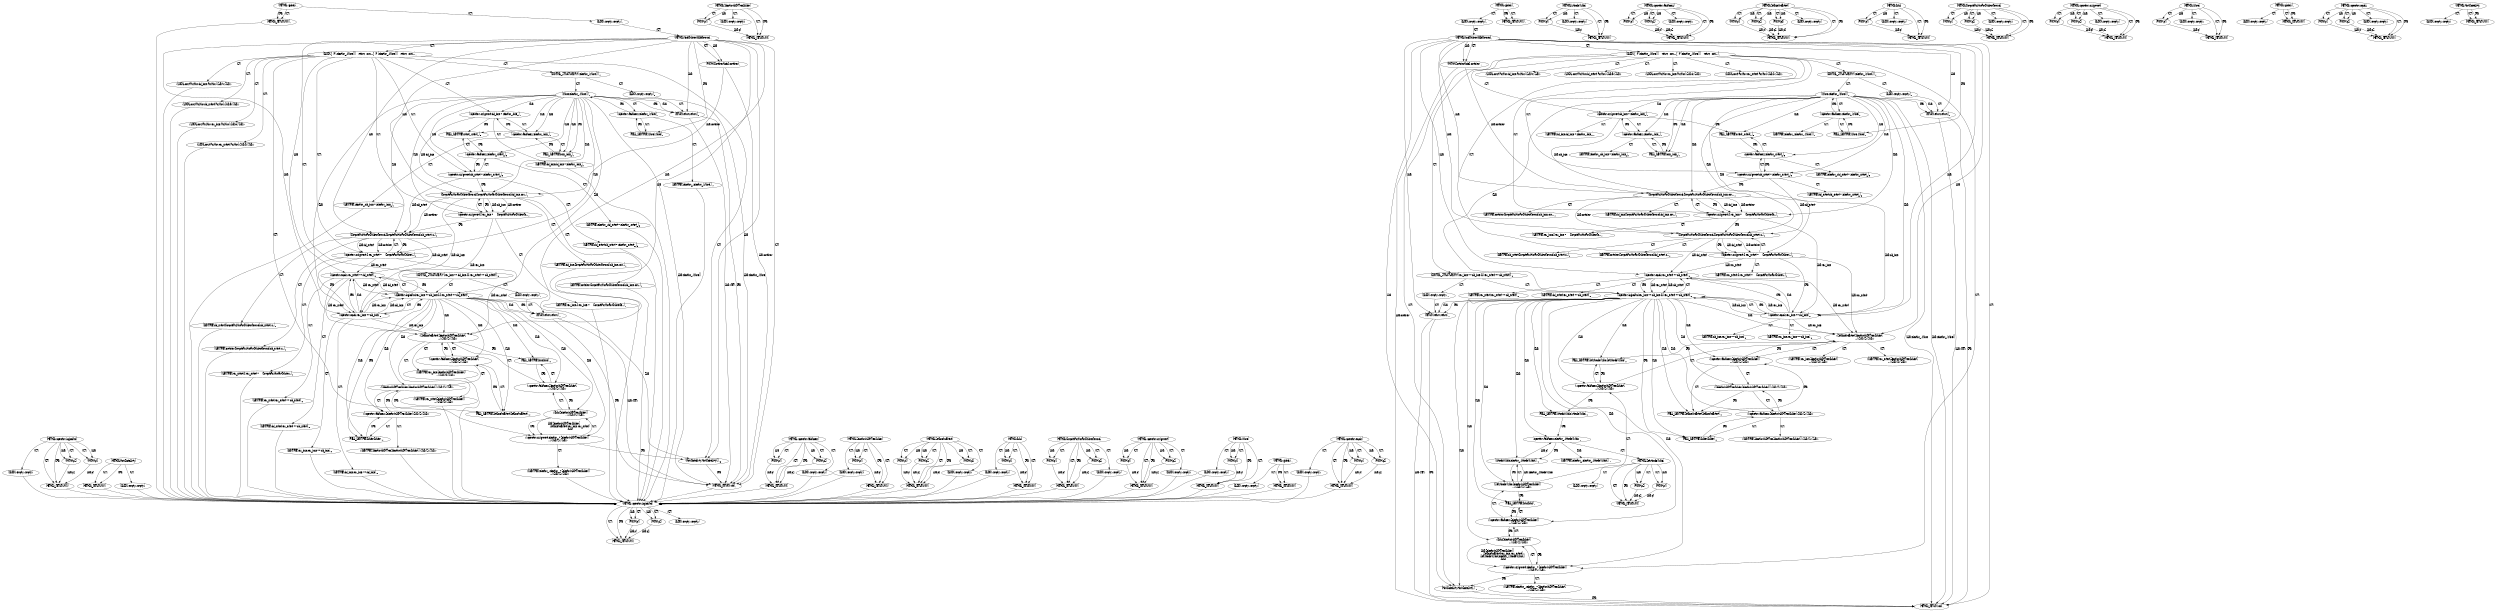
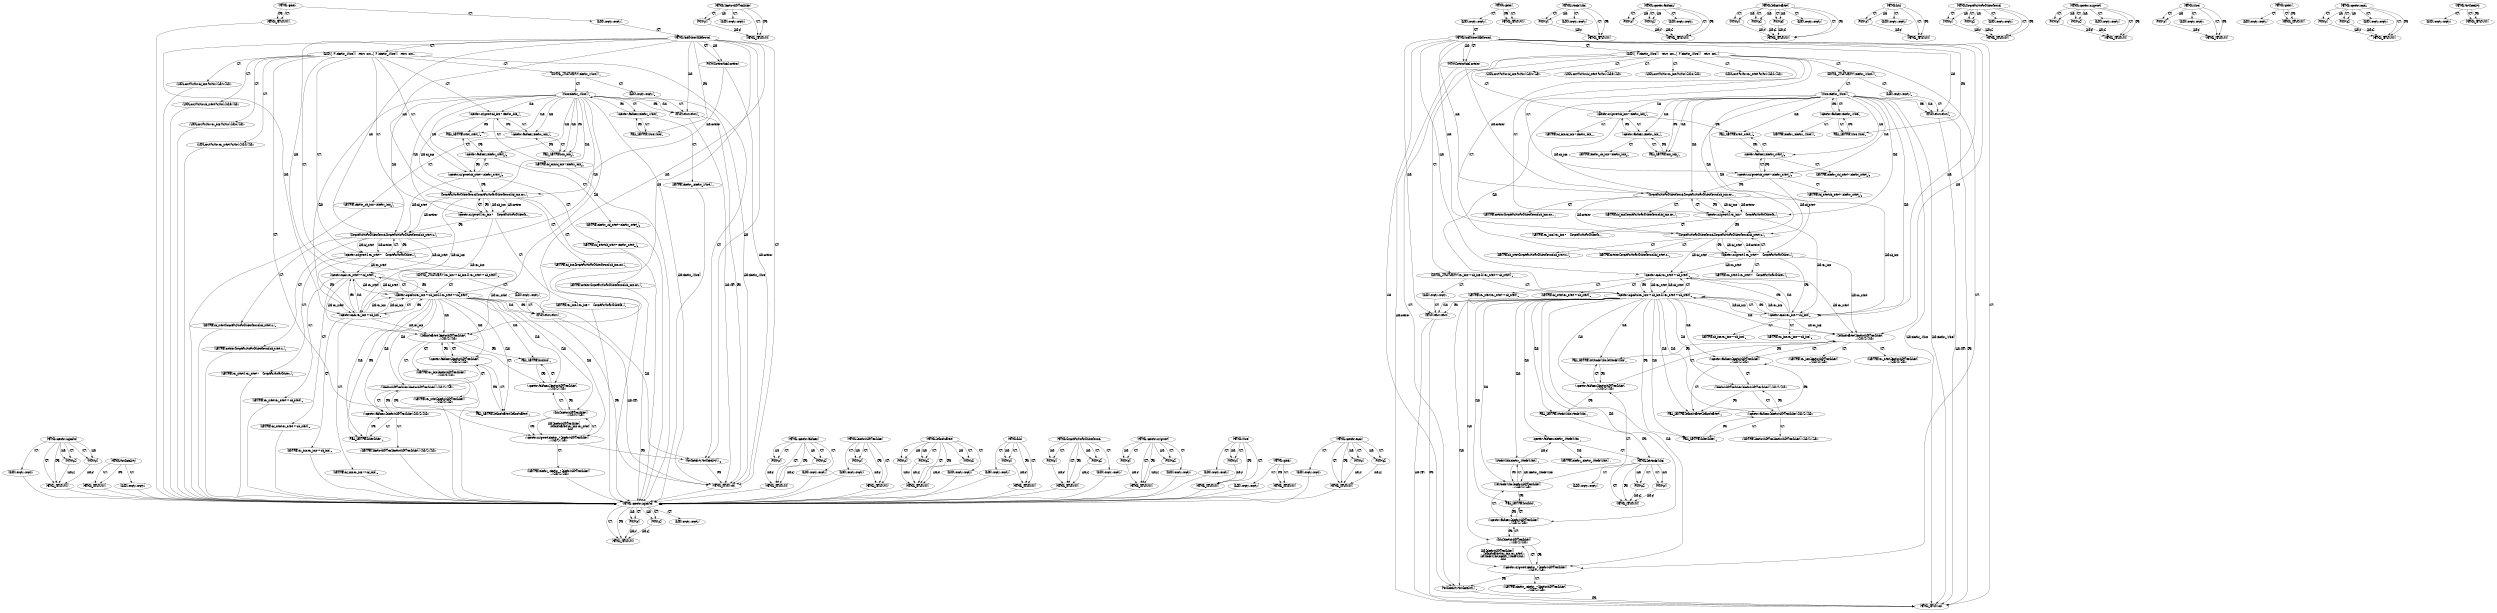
(1561, 426) -> (1615, 431)
(1551, 453) -> none
